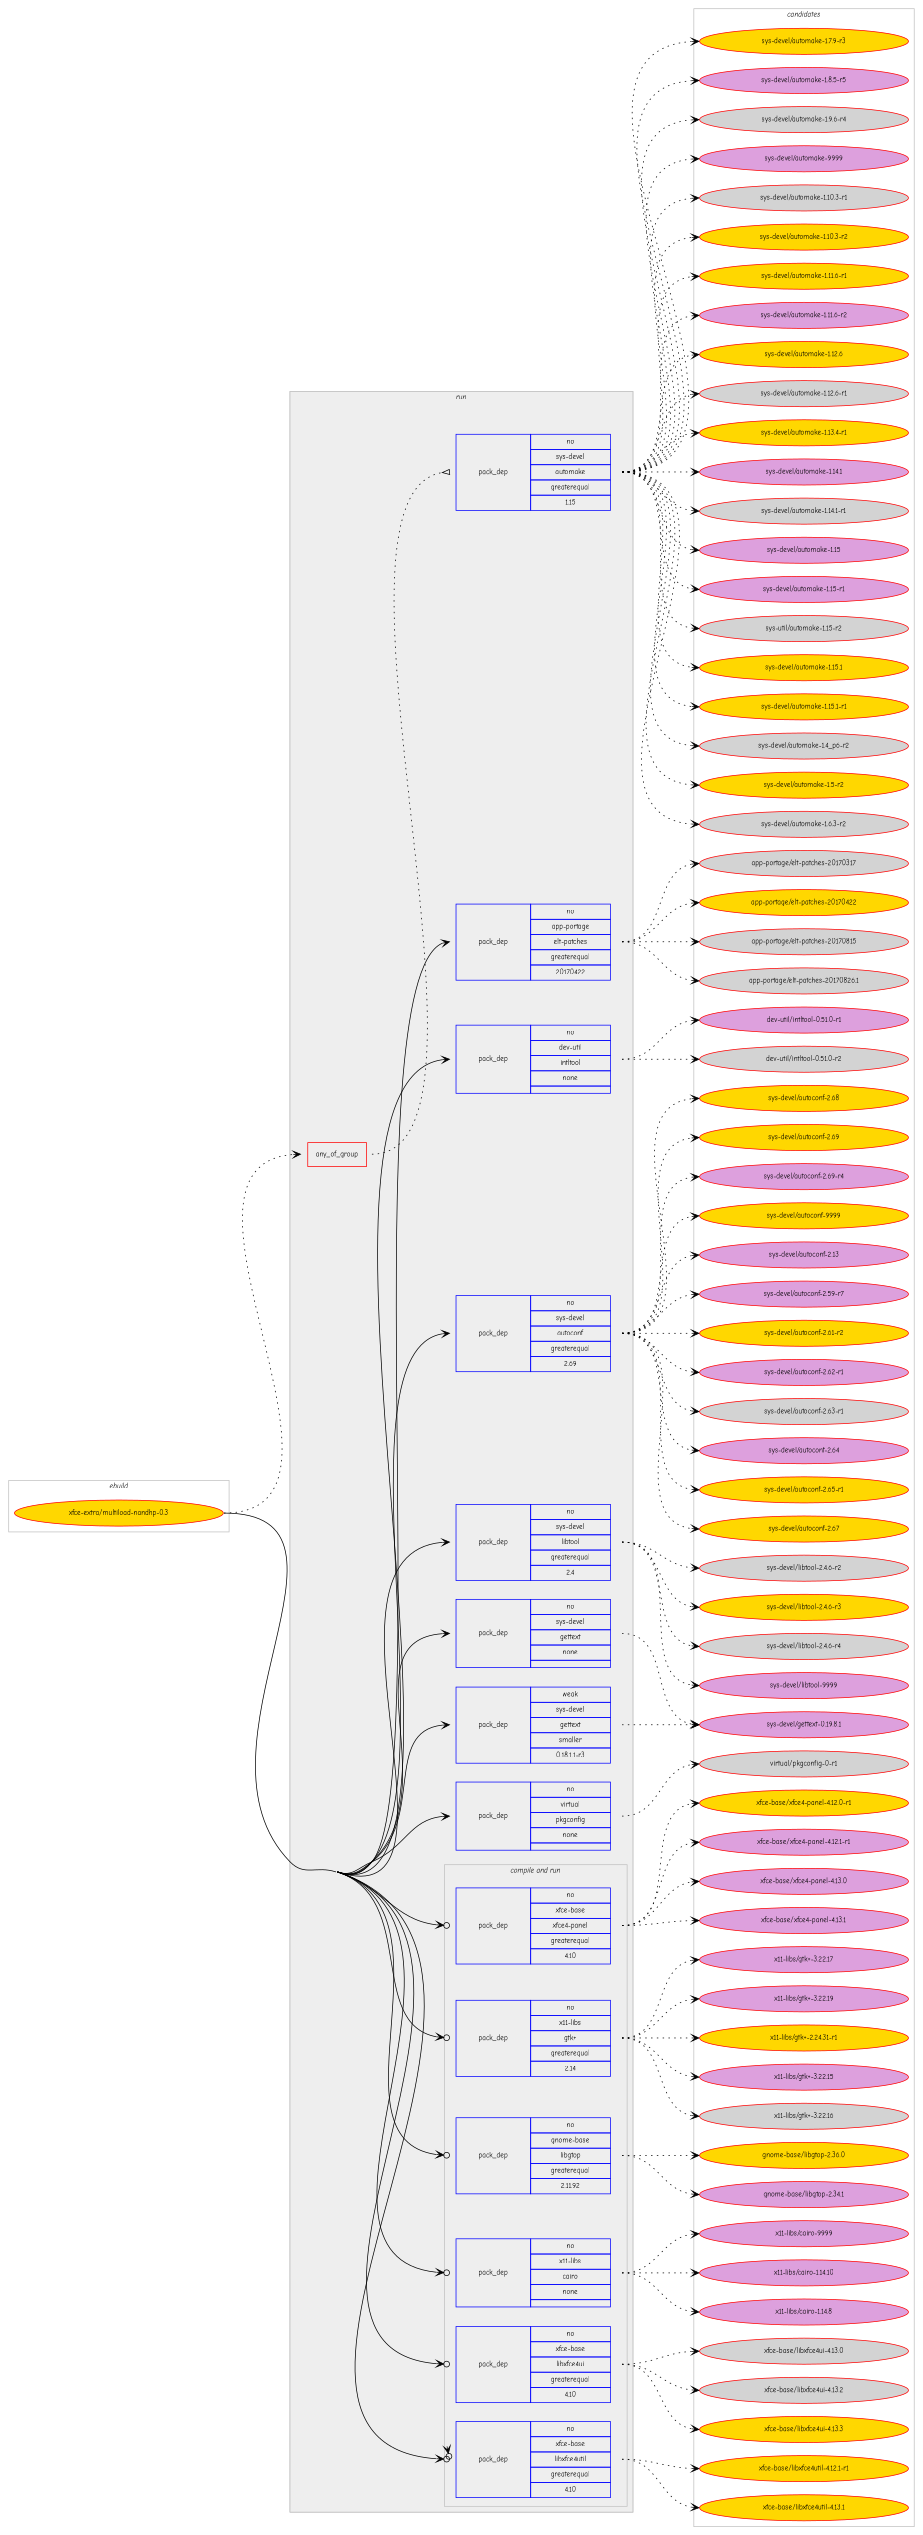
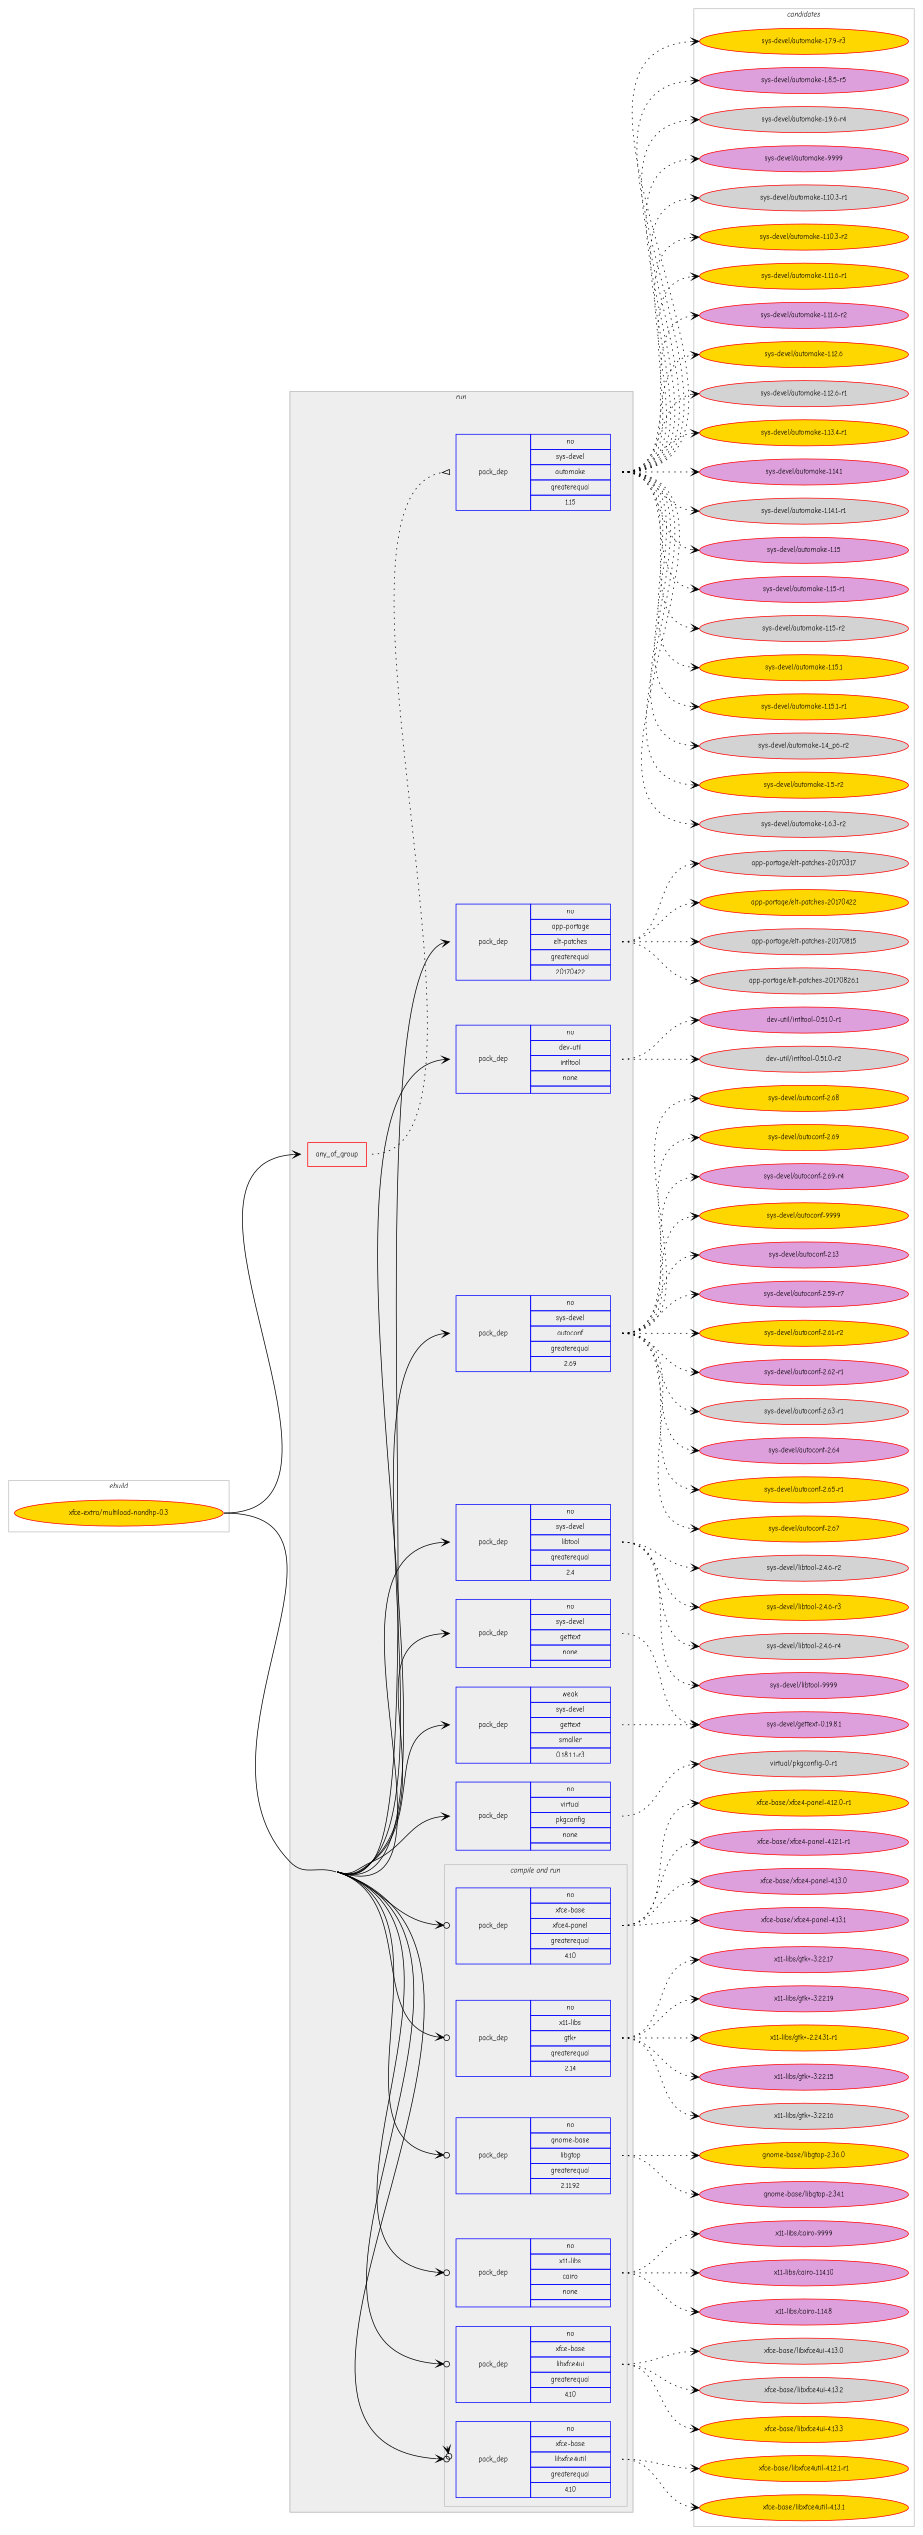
(804, 629) -> (804, 629)
(263, 1337) -> (263, 1337)
